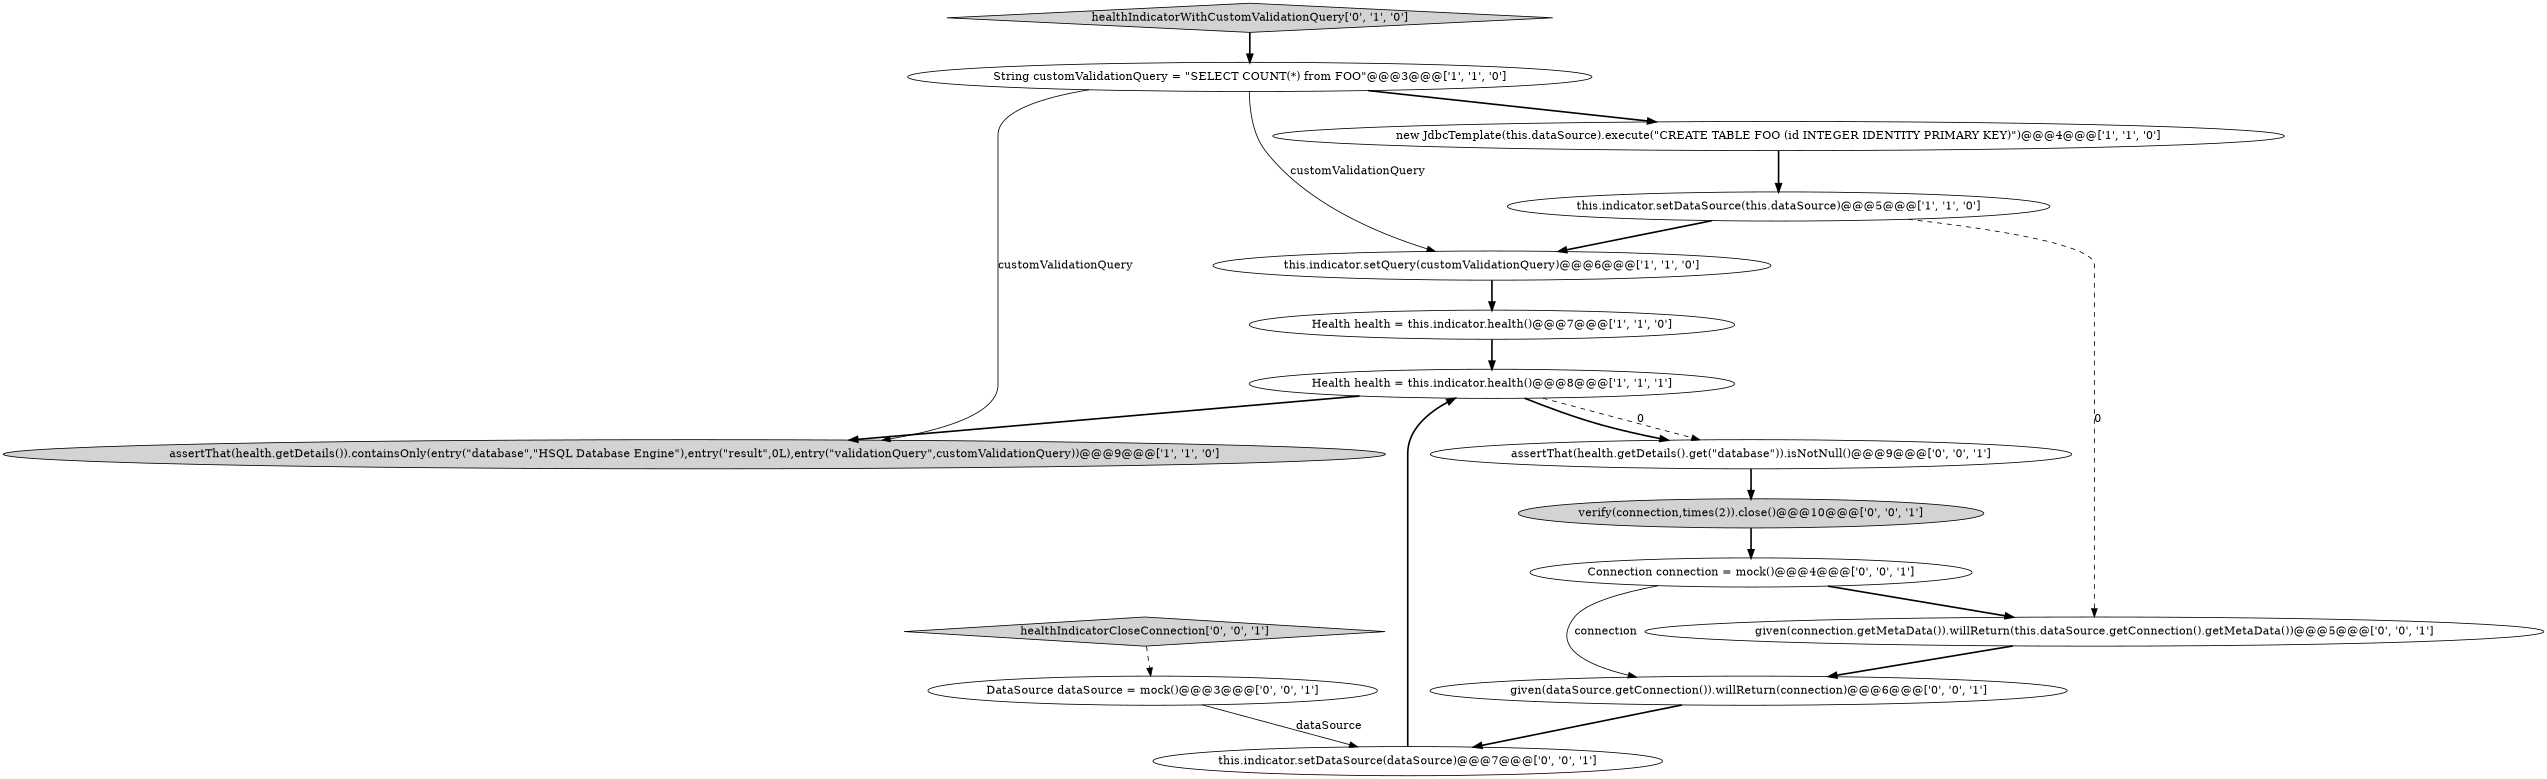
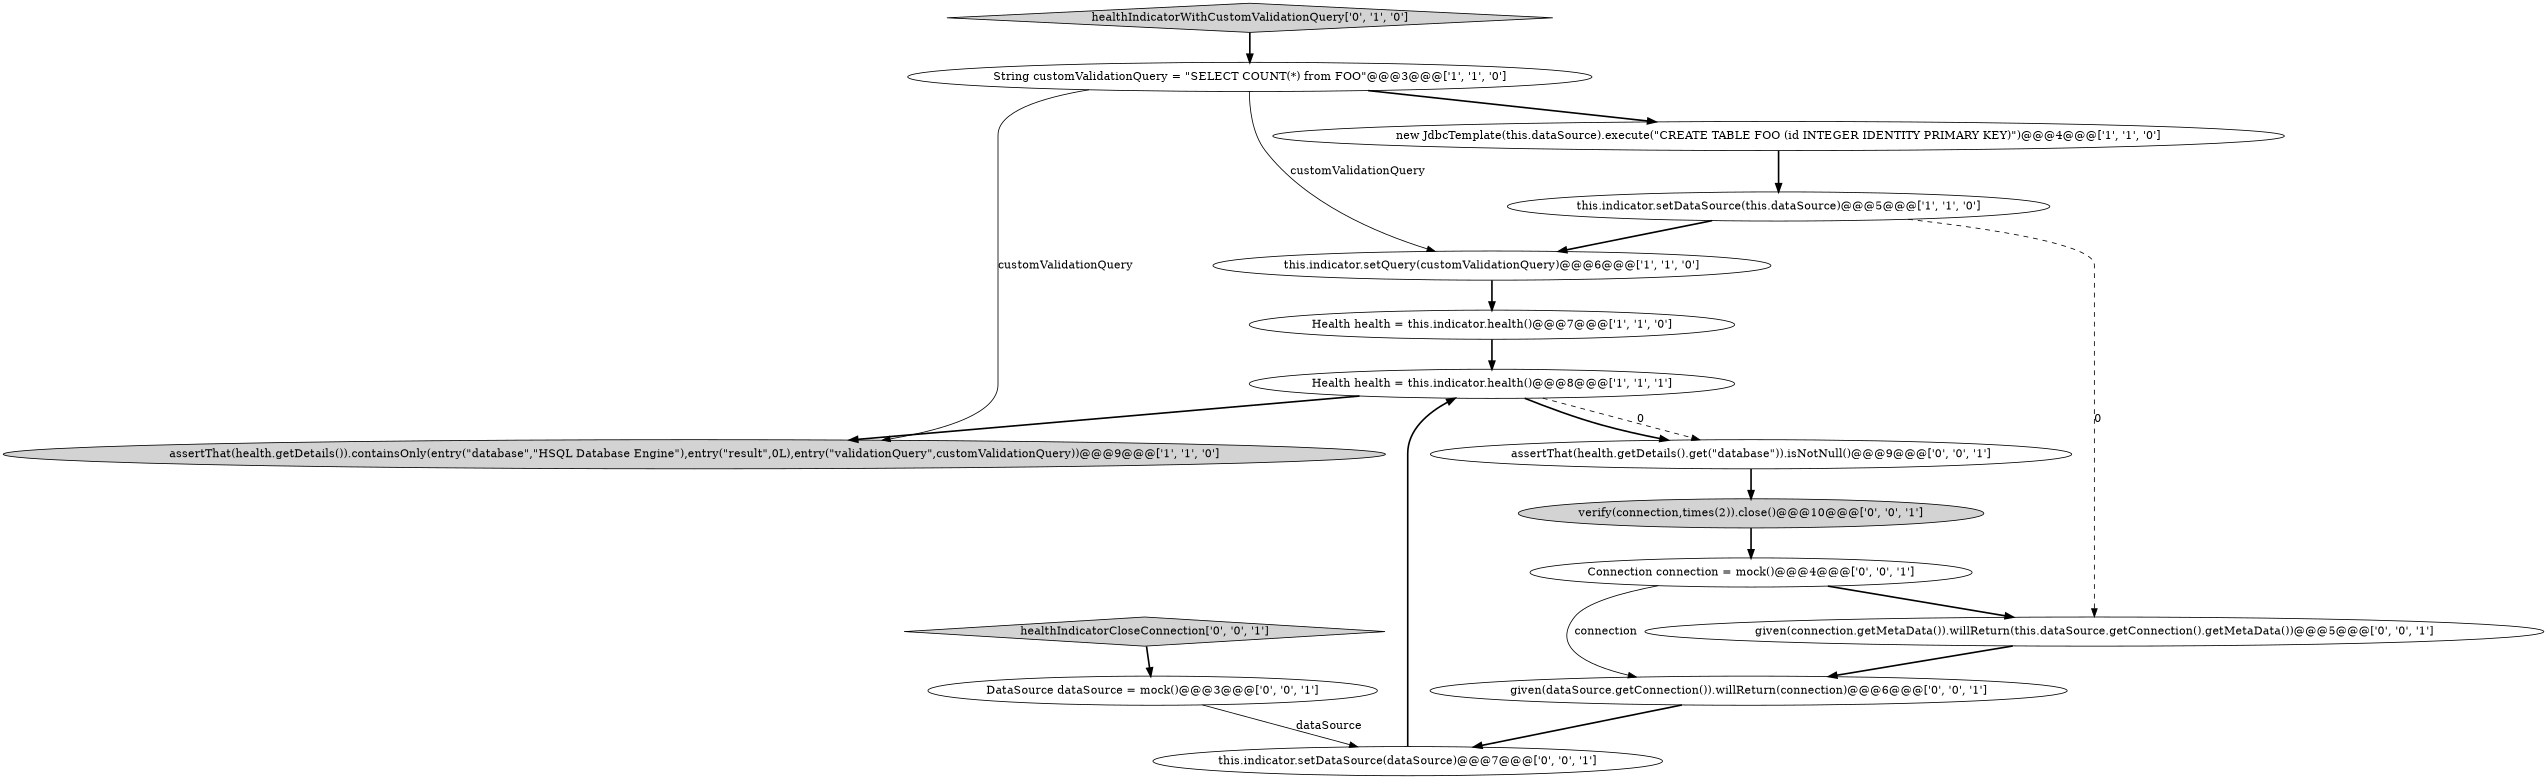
(1148, 657) -> (1148, 657)
